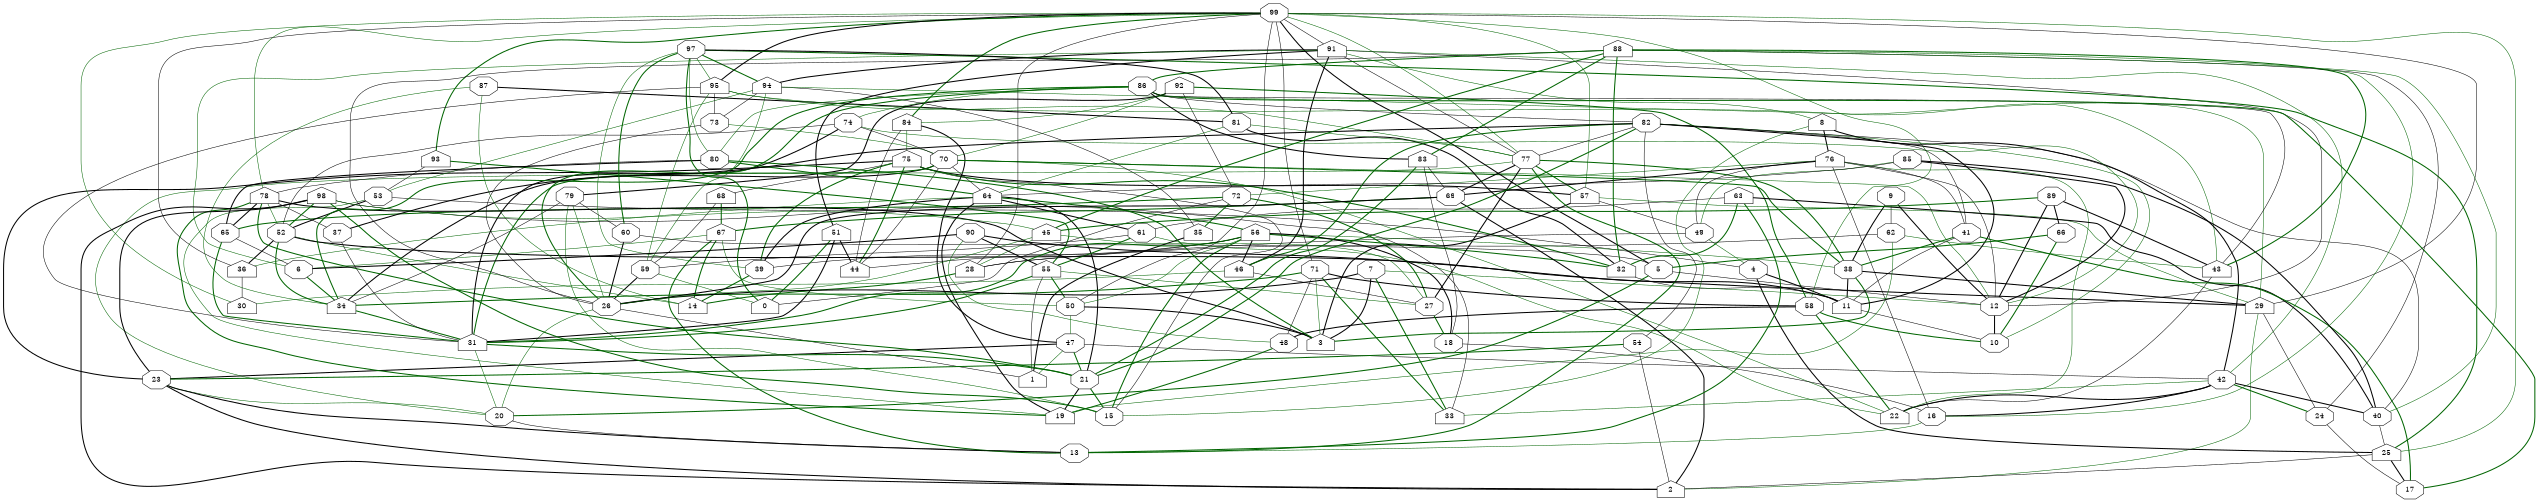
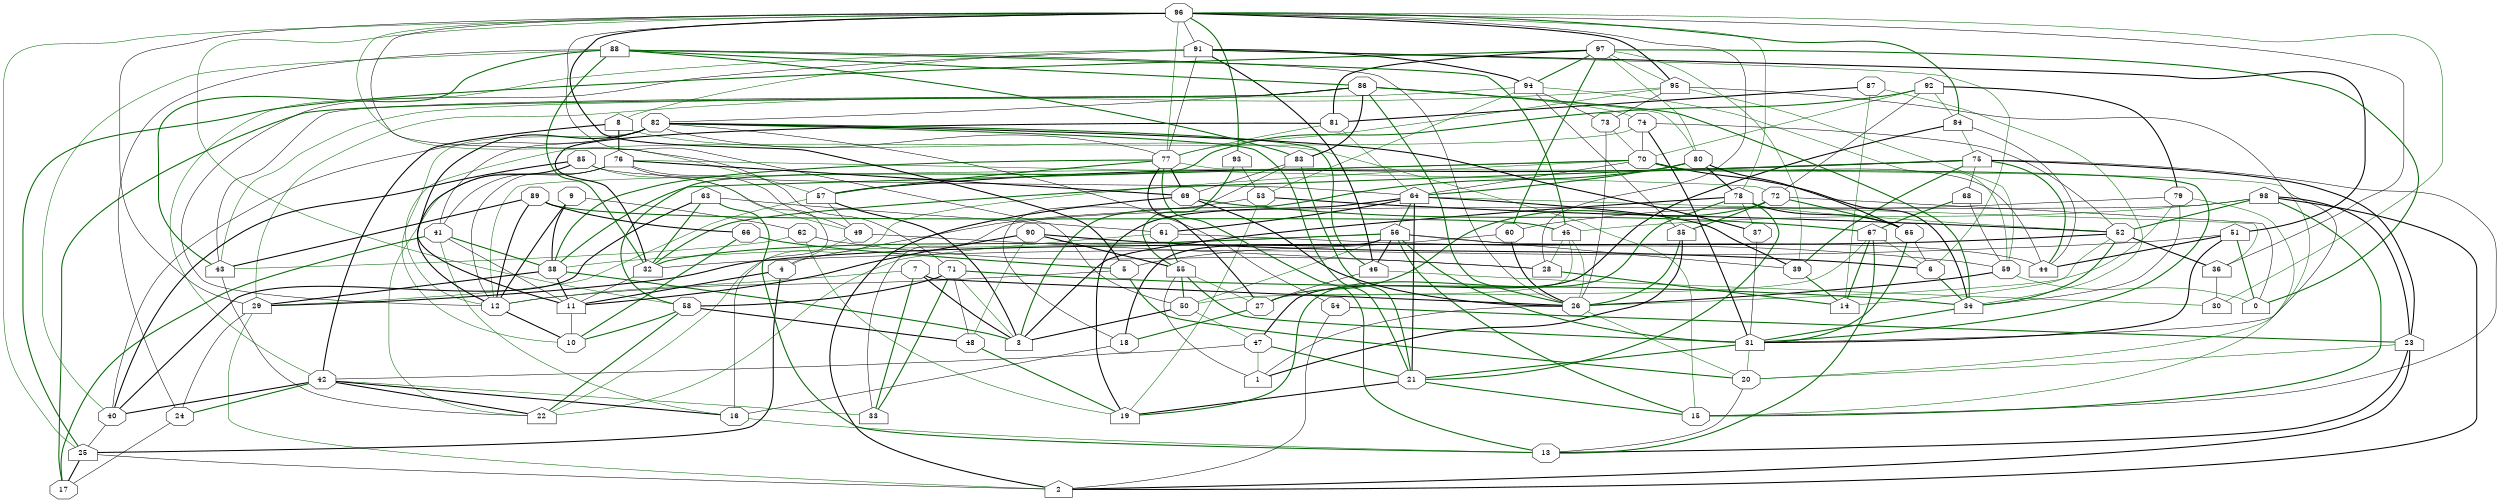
(1274, 13) -> (1179, 13)
(2375, 91) -> (553, 367)
(488, 169) -> (1719, 179)
none -> (1792, 254)
none -> (1659, 279)
(613, 361) -> none
(156, 380) -> (2409, 343)
